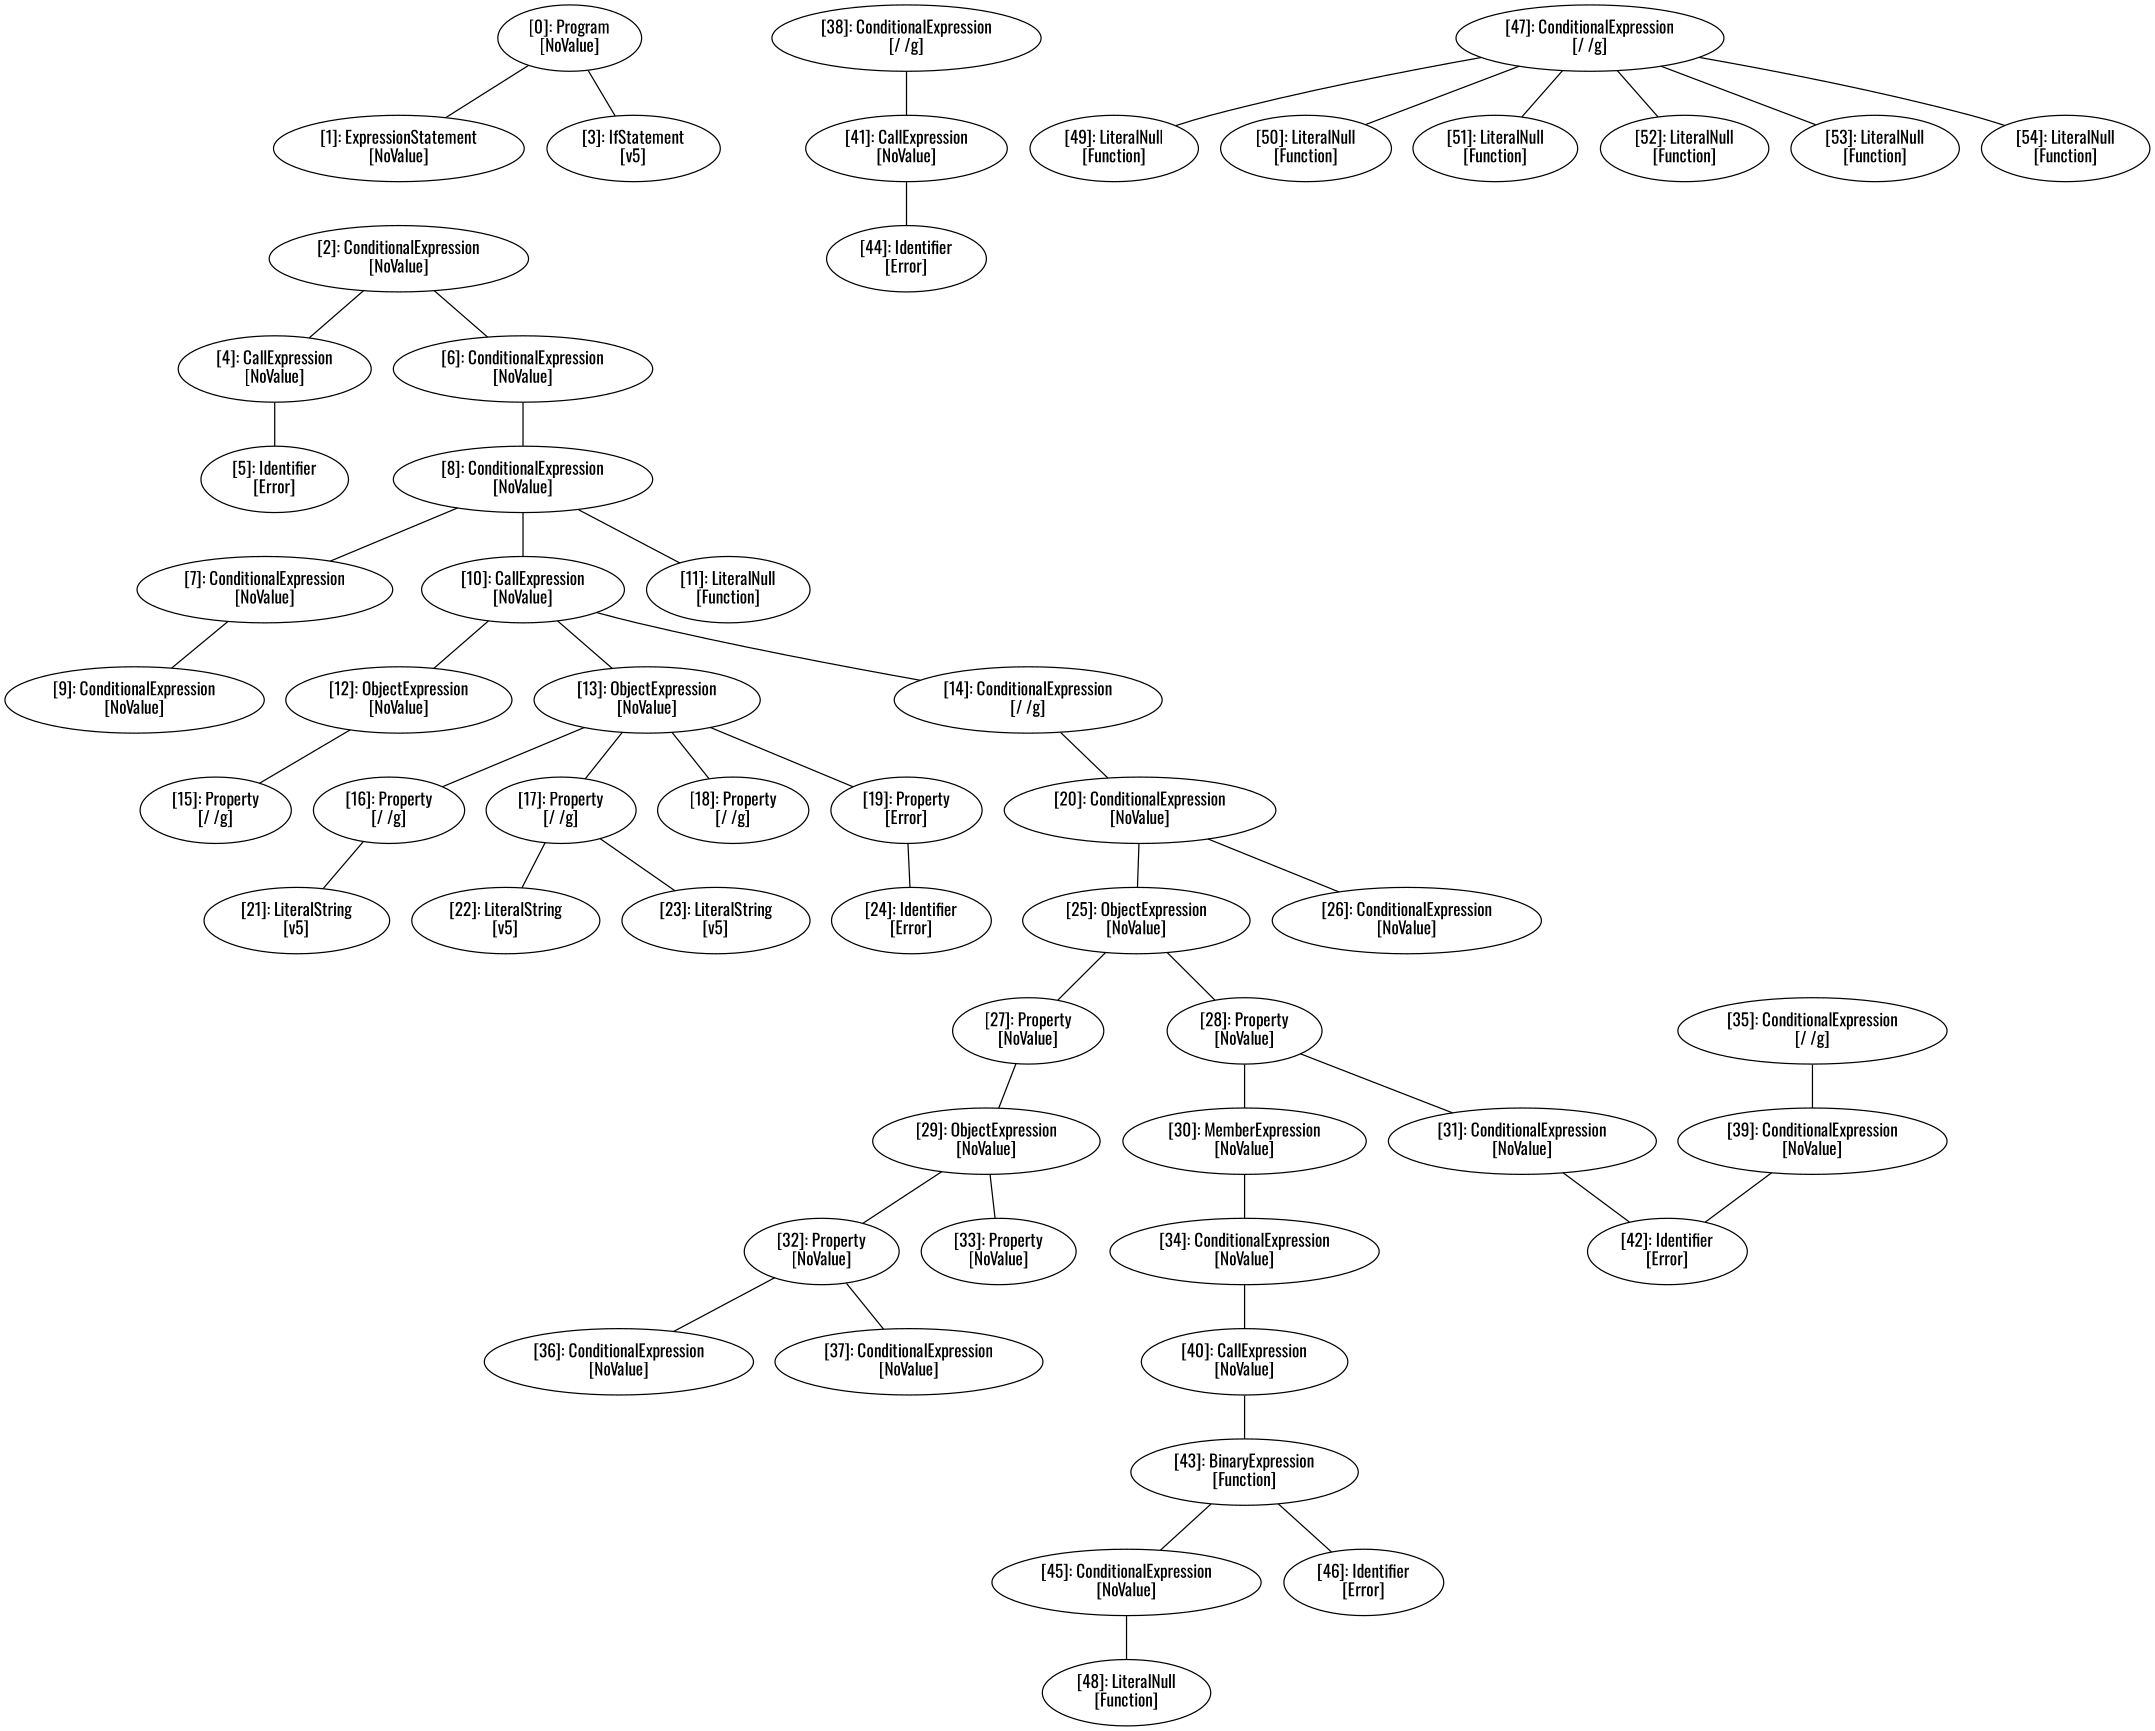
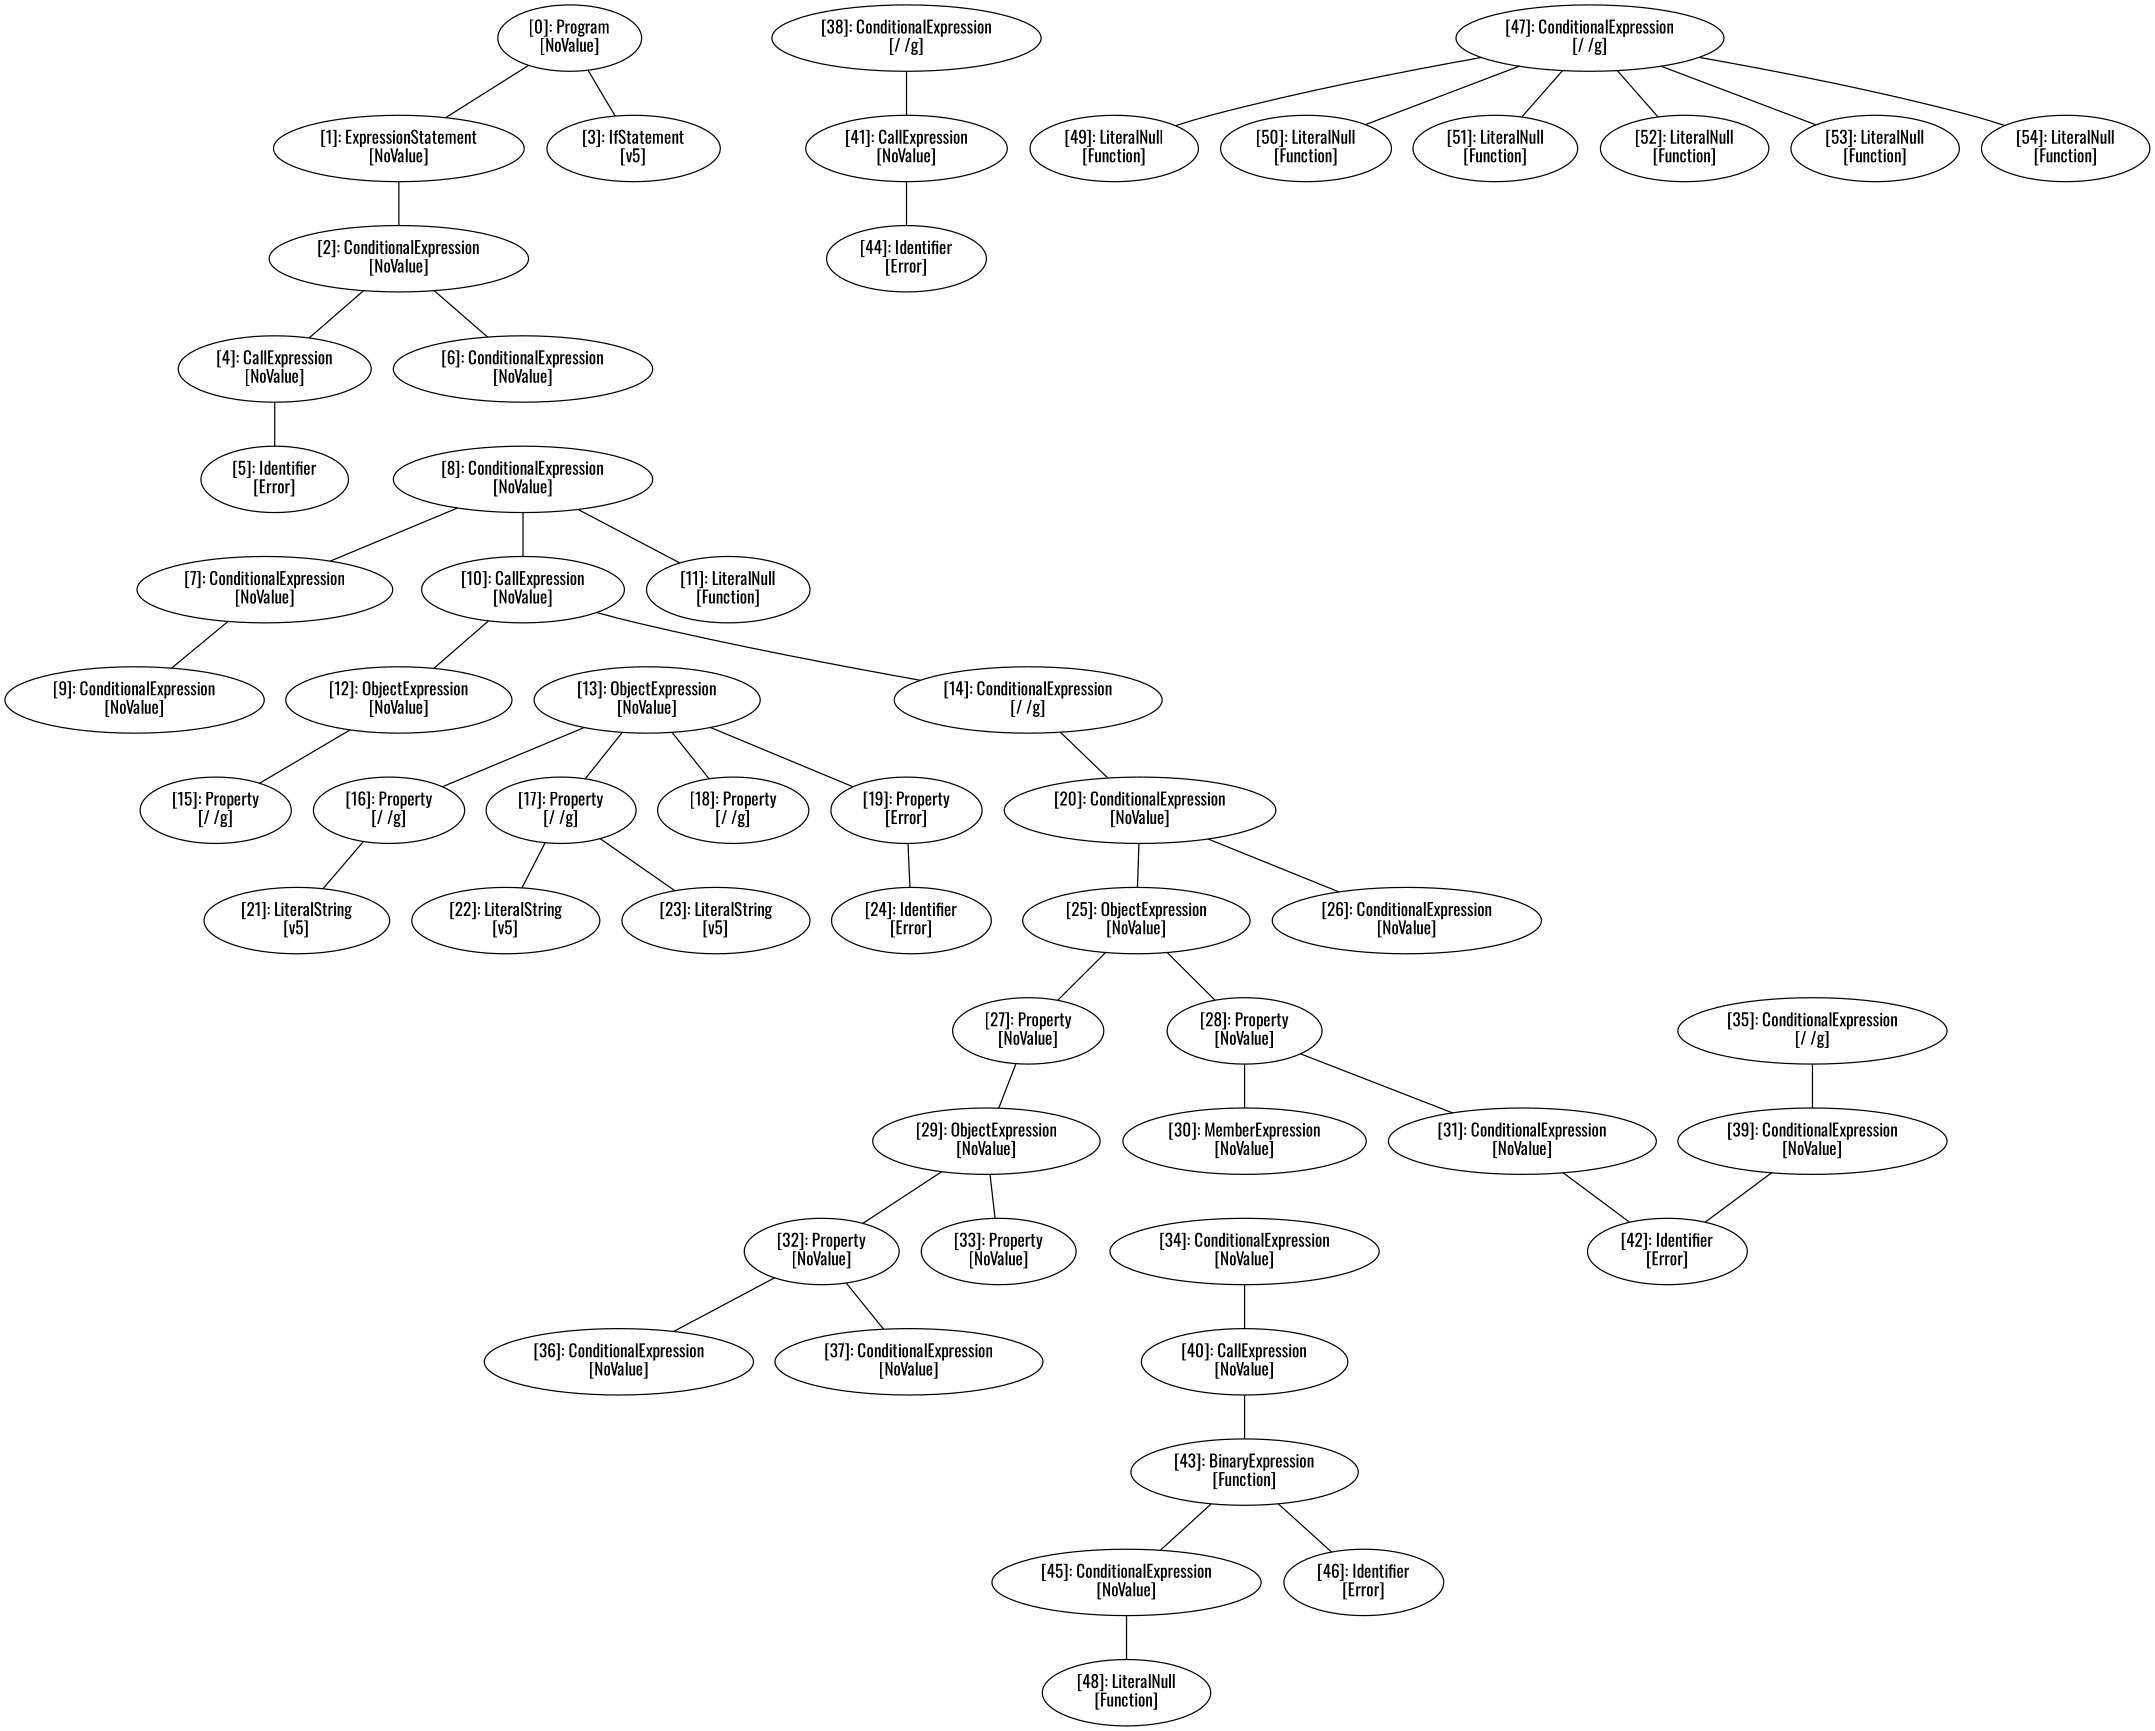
none -> (399, 204)
(523, 424) -> none
(585, 645) -> none
(1245, 1197) -> none
